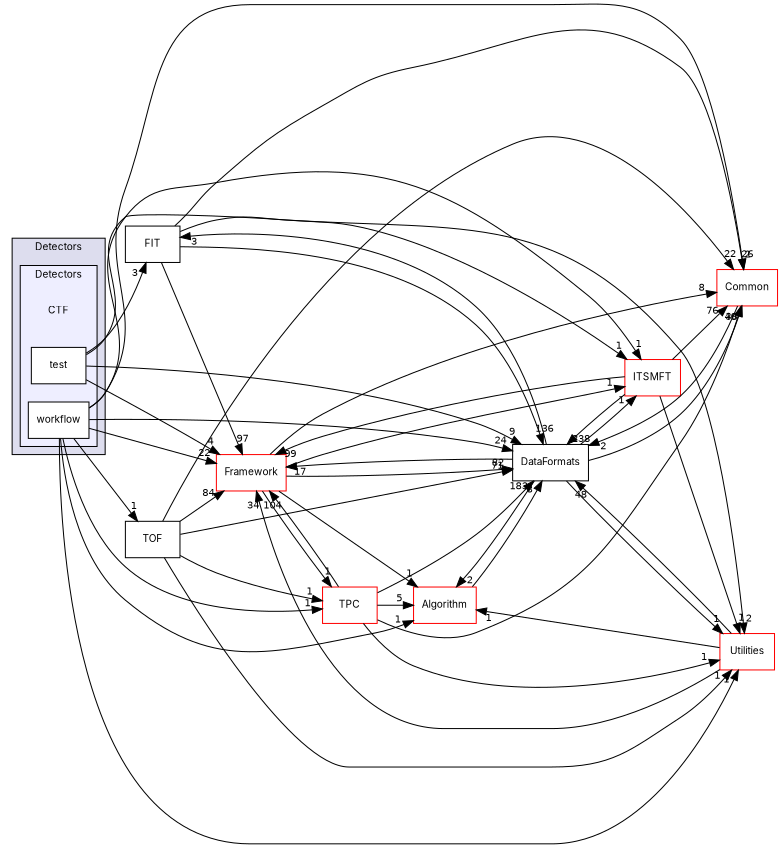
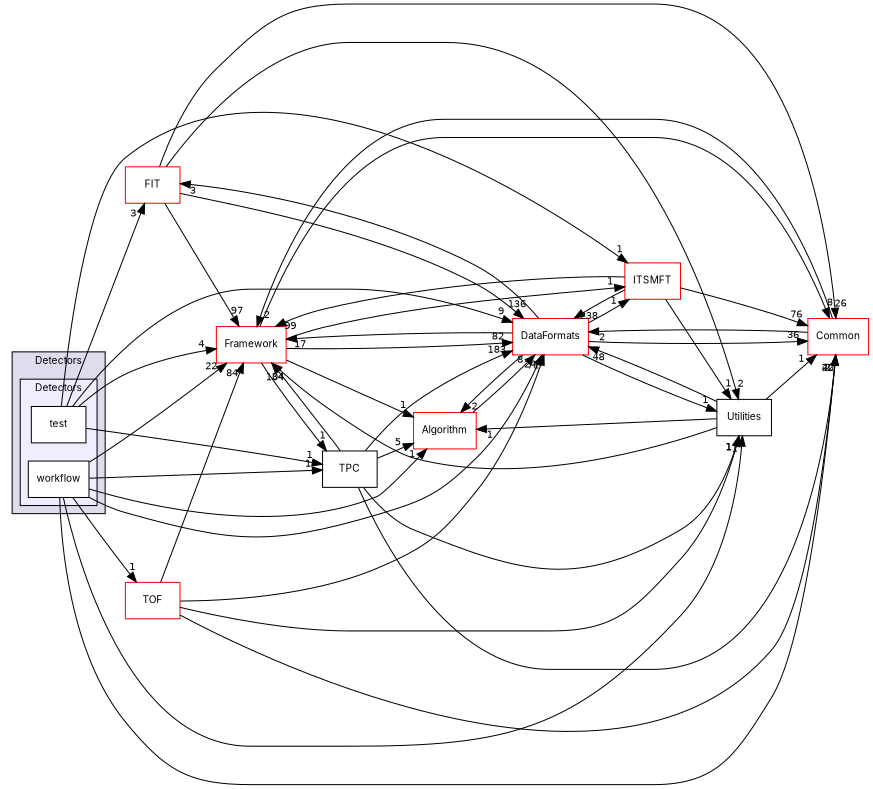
none -> (548, 119)
(302, 173) -> none
(153, 244) -> (153, 185)
(59, 311) -> none
none -> (787, 381)
(551, 463) -> (551, 337)
(153, 540) -> (153, 601)
(244, 582) -> (199, 445)
(350, 605) -> (350, 469)
(747, 652) -> (744, 418)
